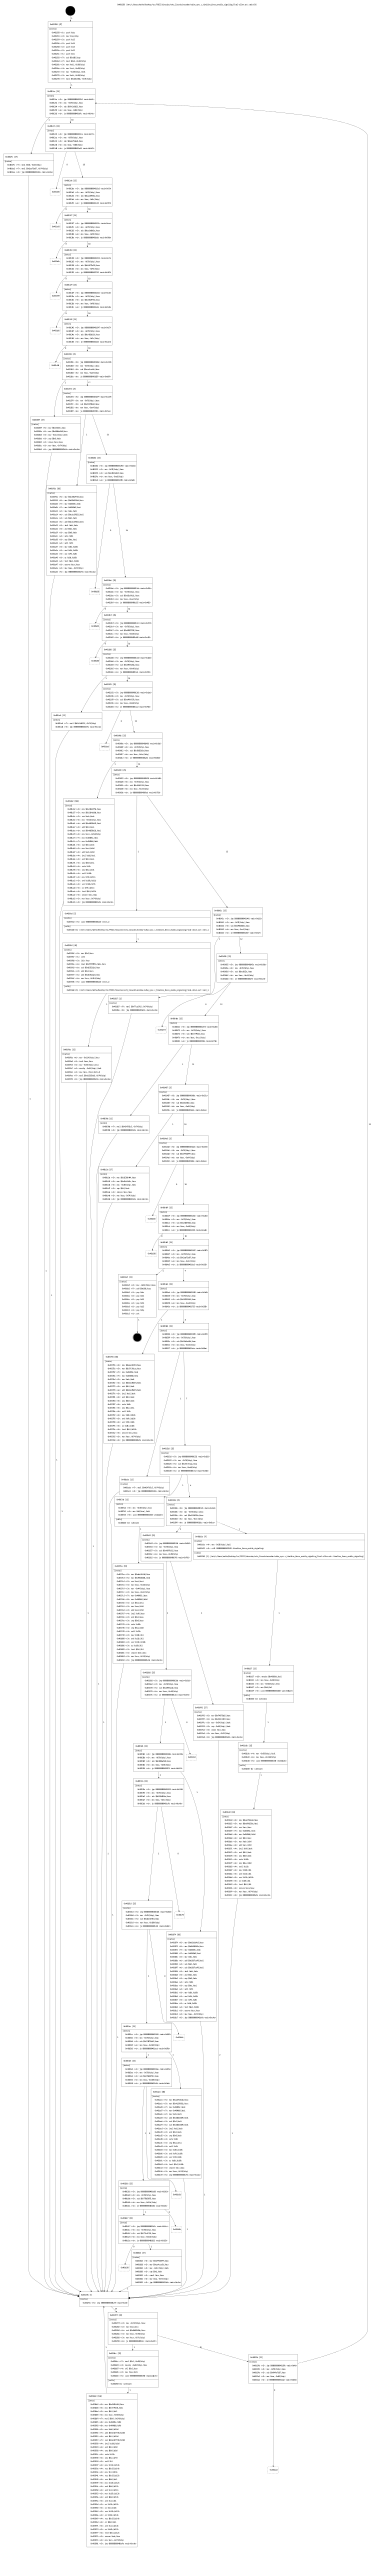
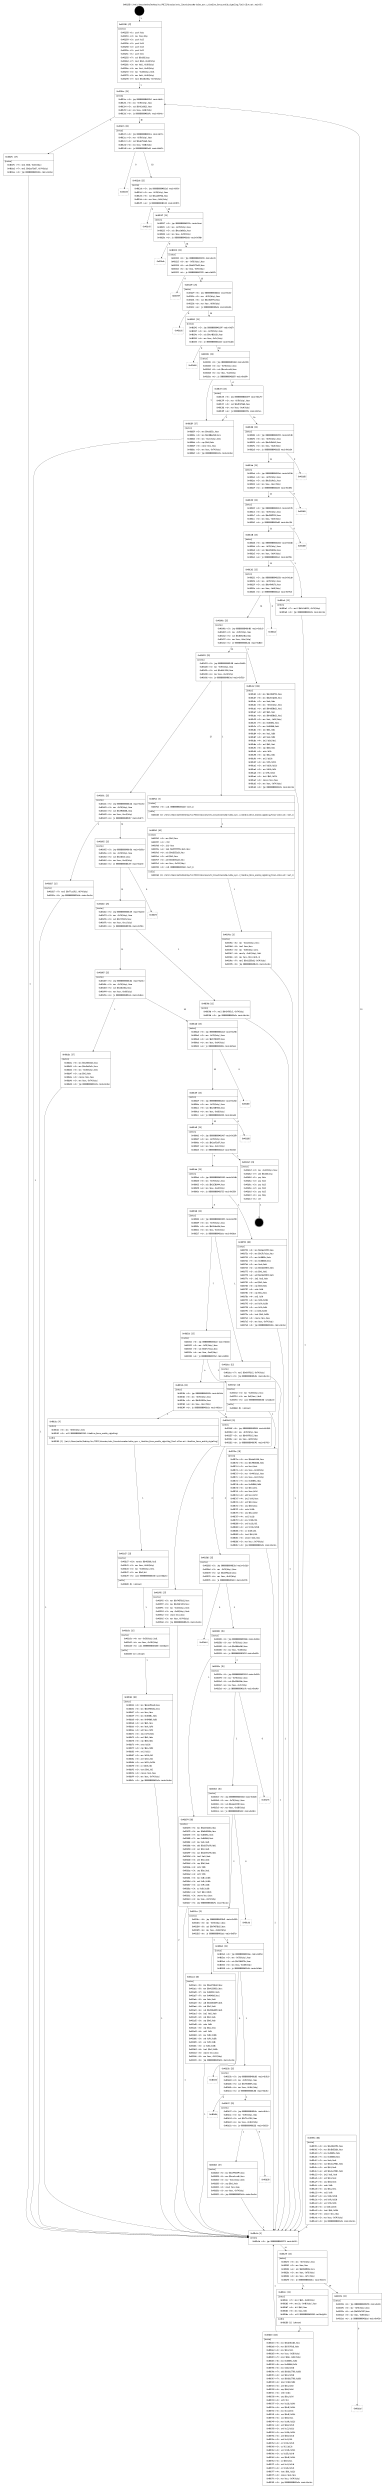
(81, 450) -> (225, 417)
